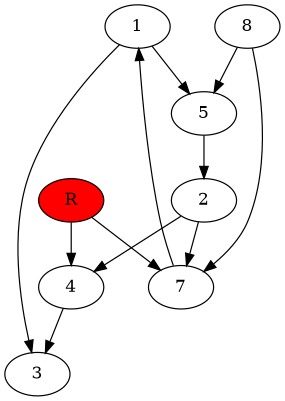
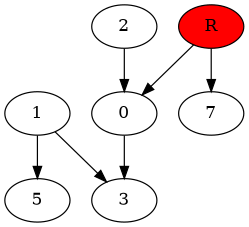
(247, 27) -> none
(204, 151) -> none
(150, 164) -> none
(194, 238) -> none
(71, 287) -> (124, 113)
